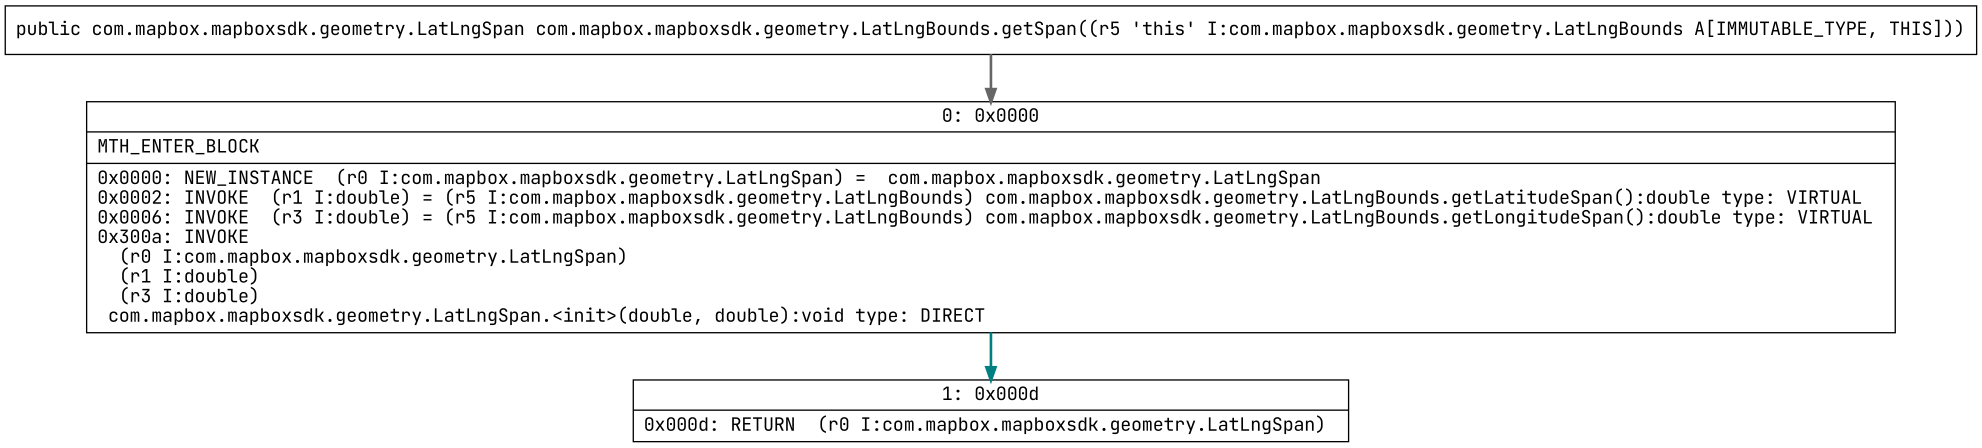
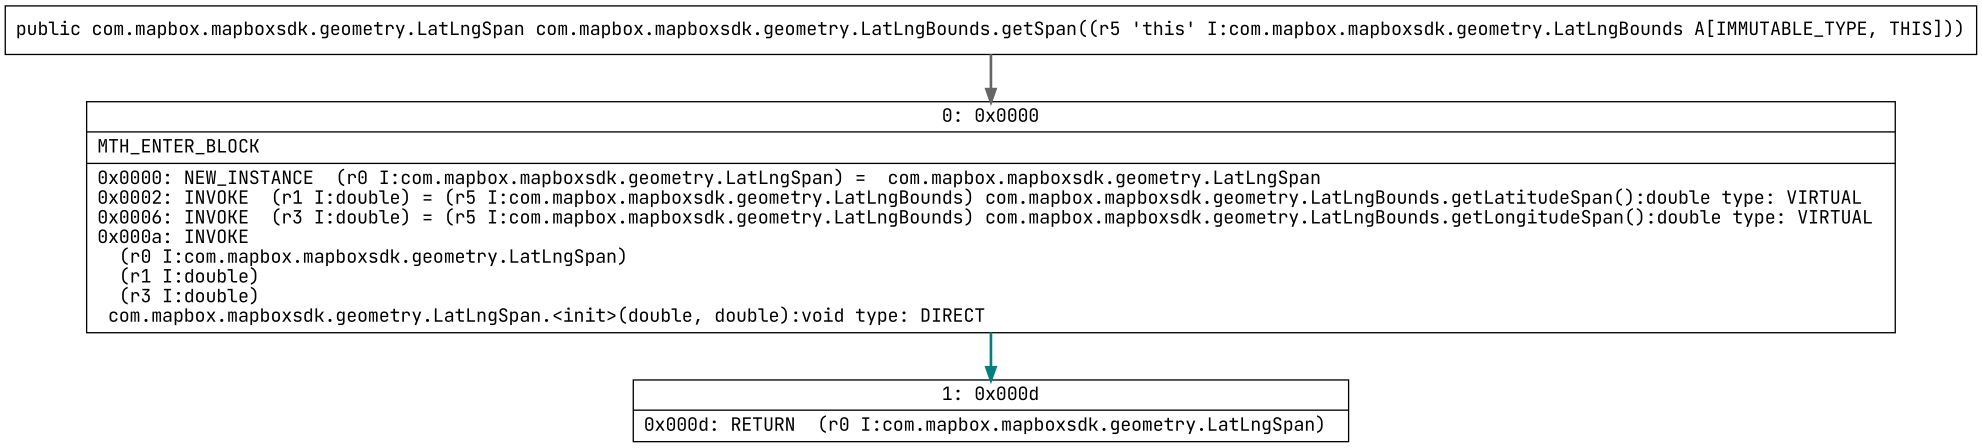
(184, 238) -> (184, 238)
